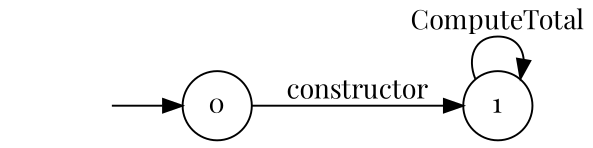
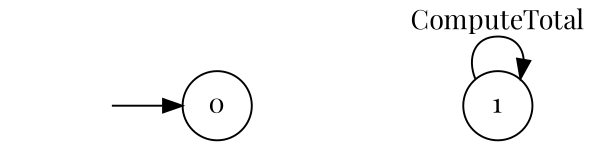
(348, 106) -> none
